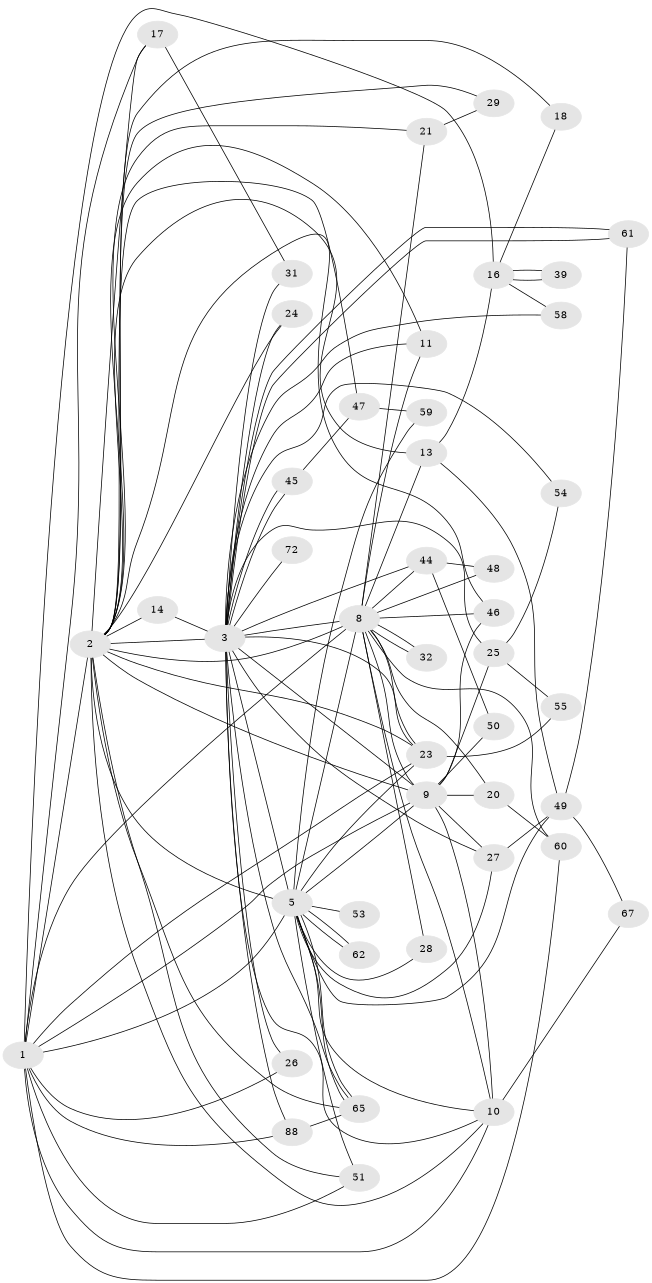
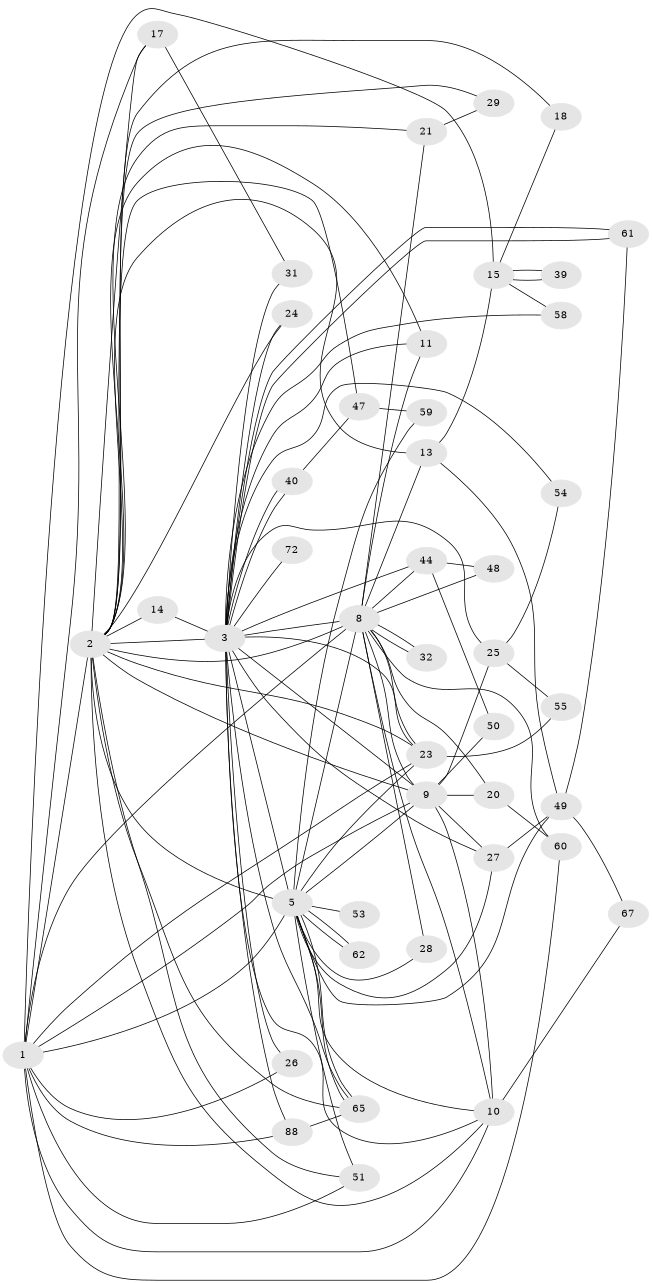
(494, 275) -> (494, 275)
(292, 481) -> (292, 481)
(494, 613) -> none
